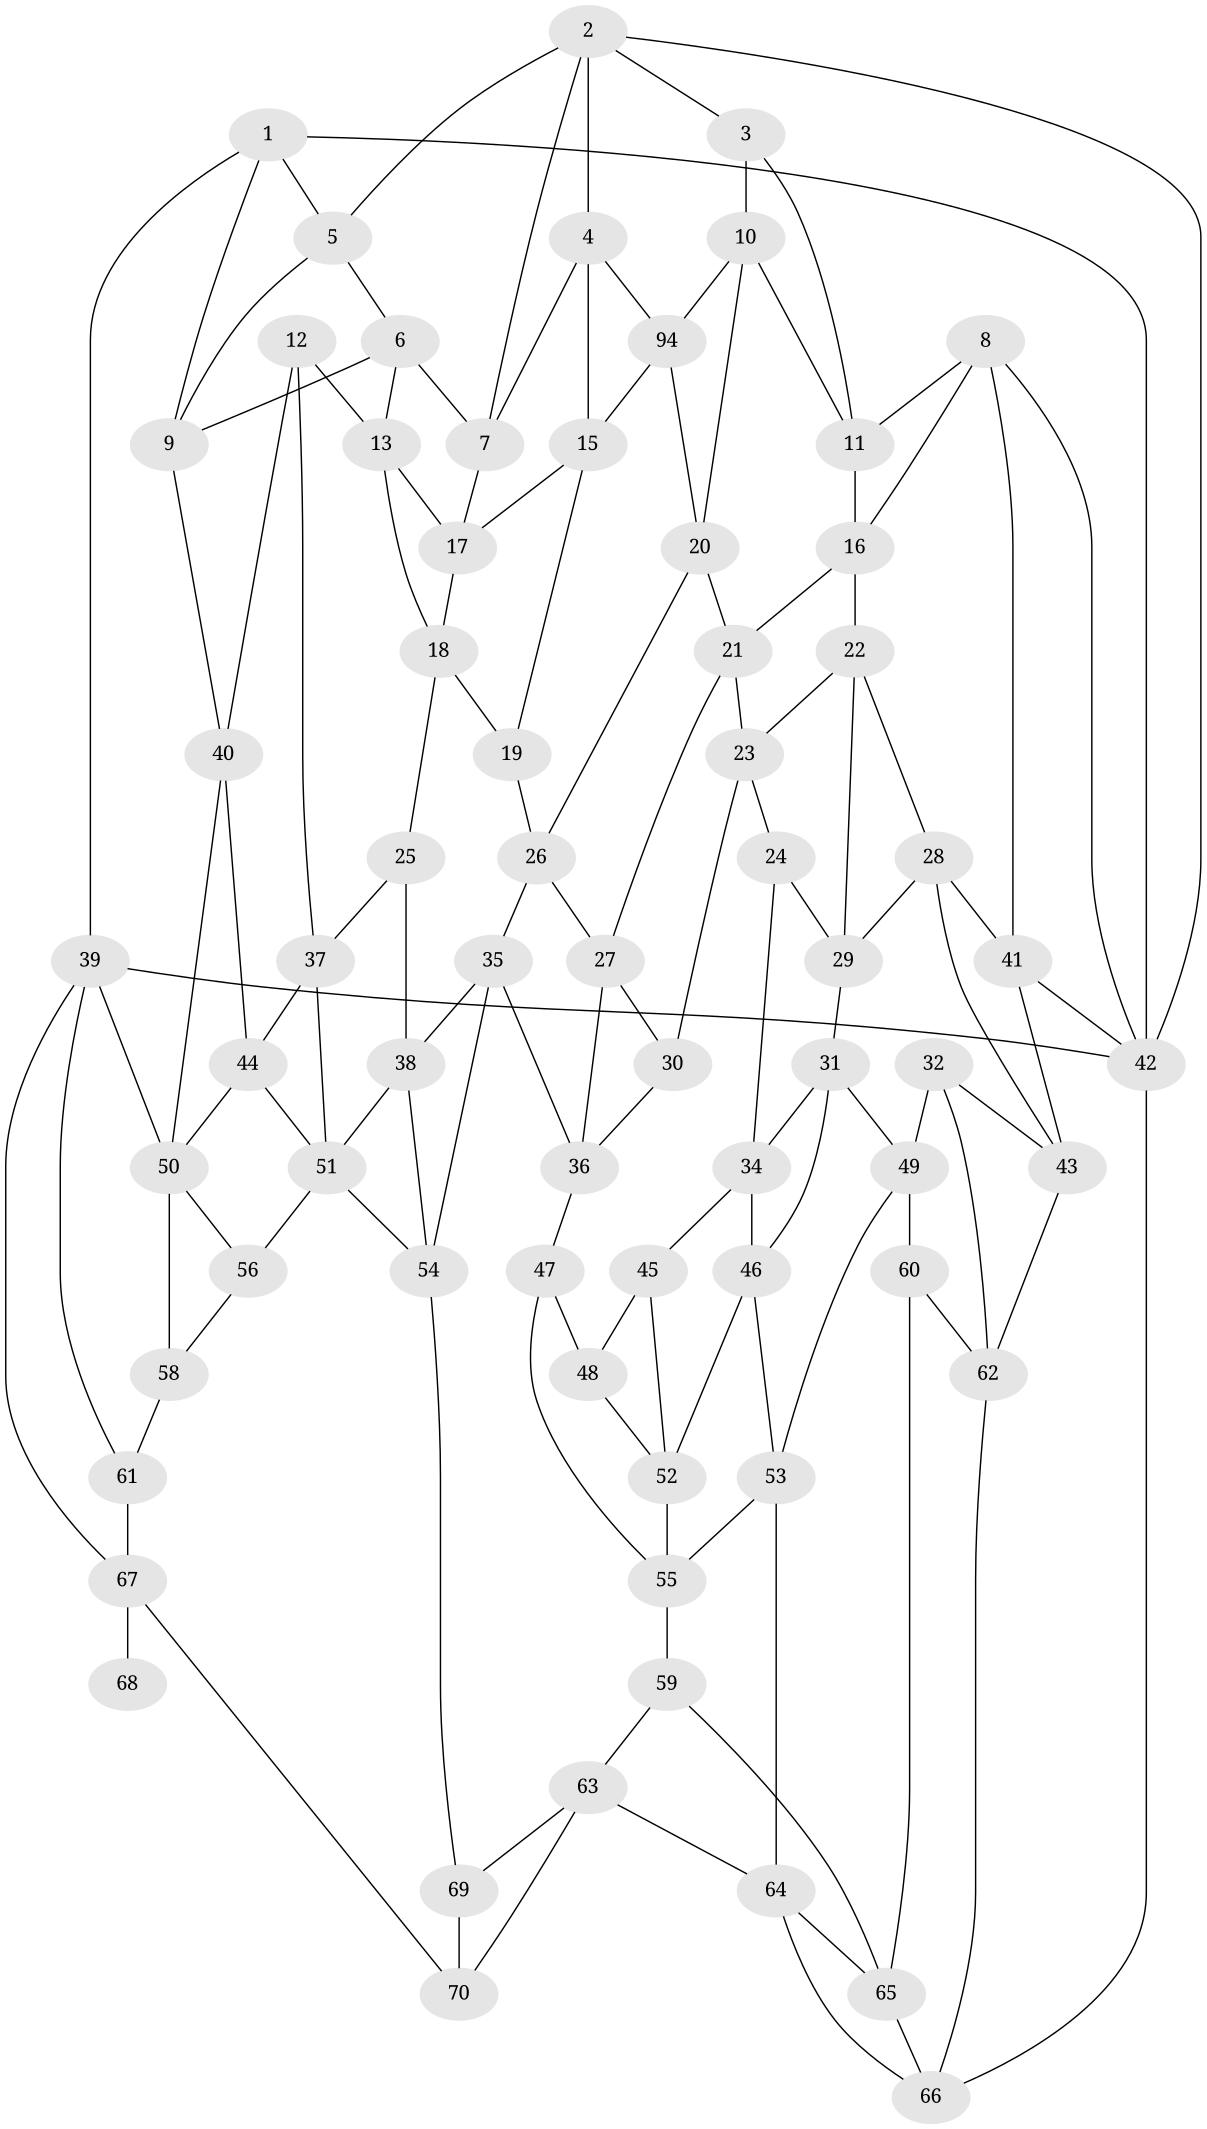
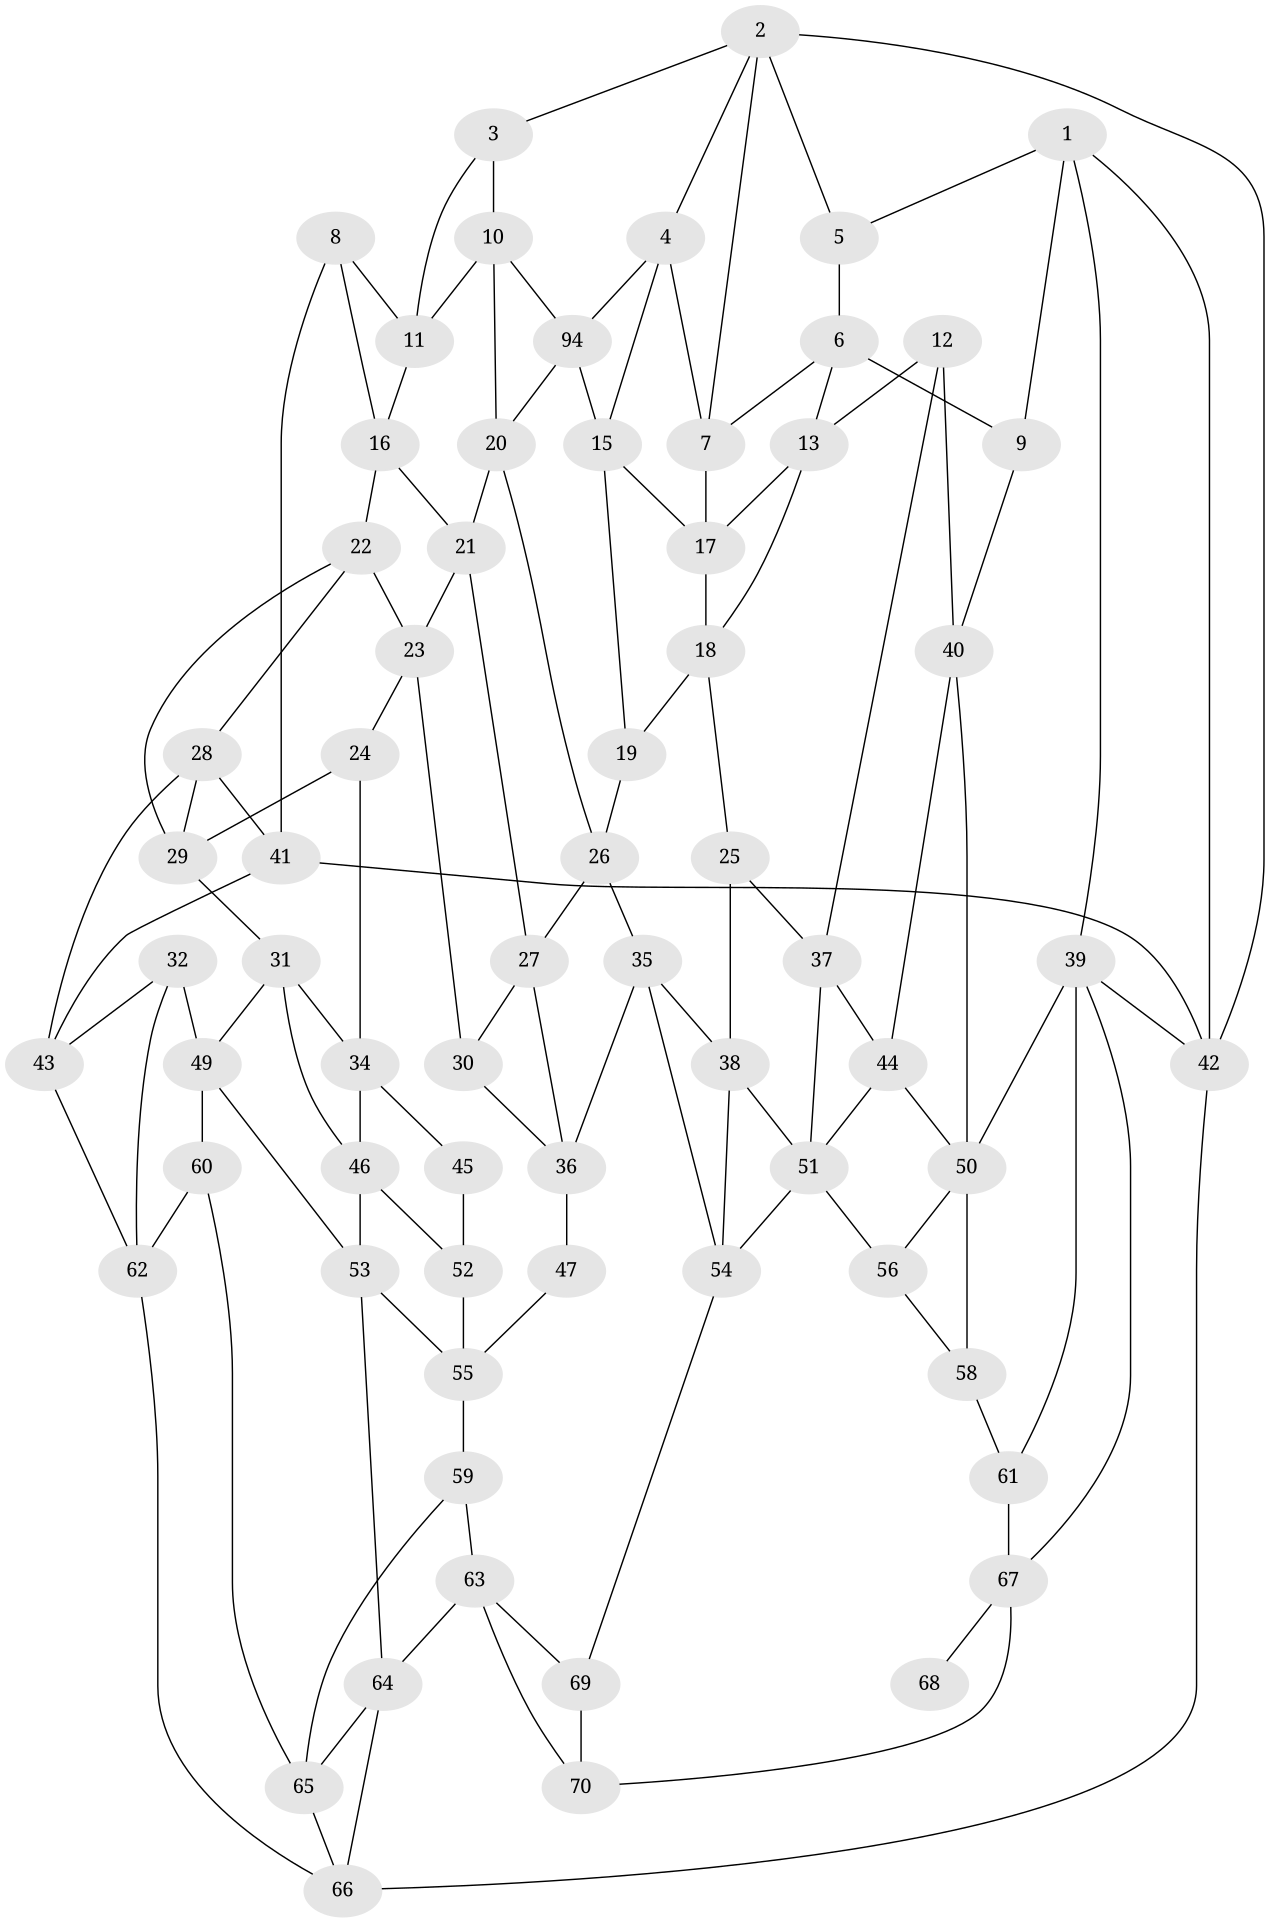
(234, 331) -> none
(1092, 693) -> none
(588, 1374) -> none
